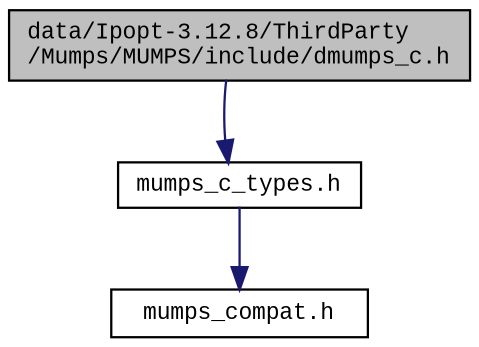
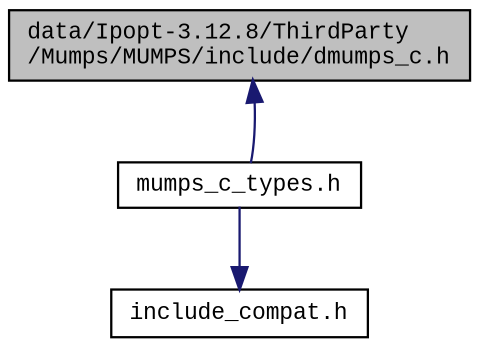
(224, 110) -> (254, 133)
(240, 313) -> (240, 313)
